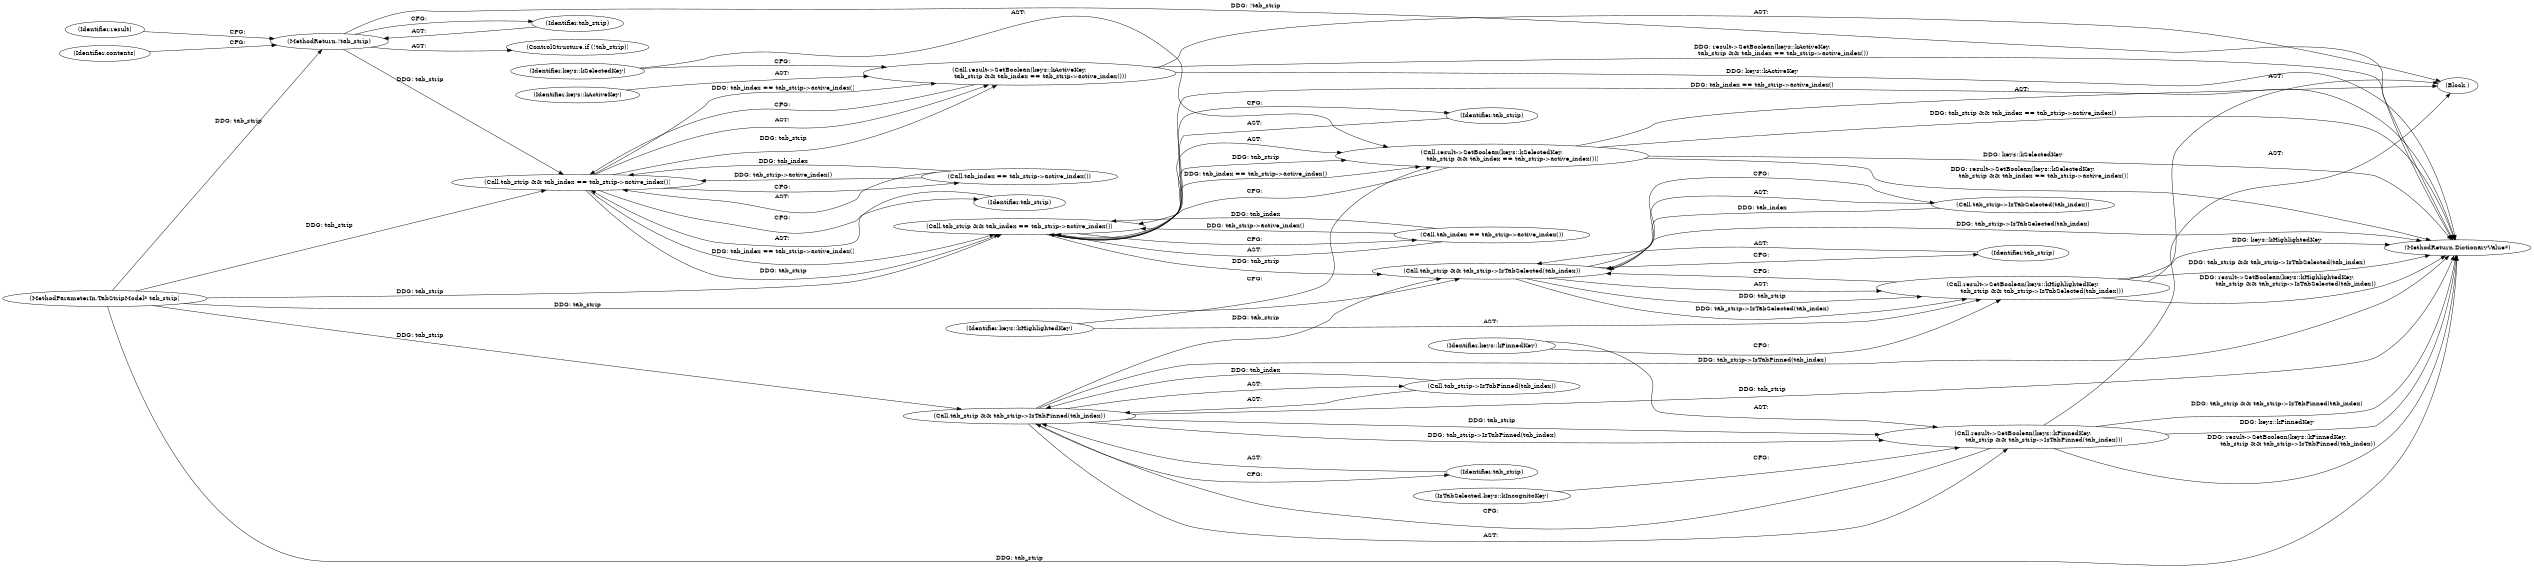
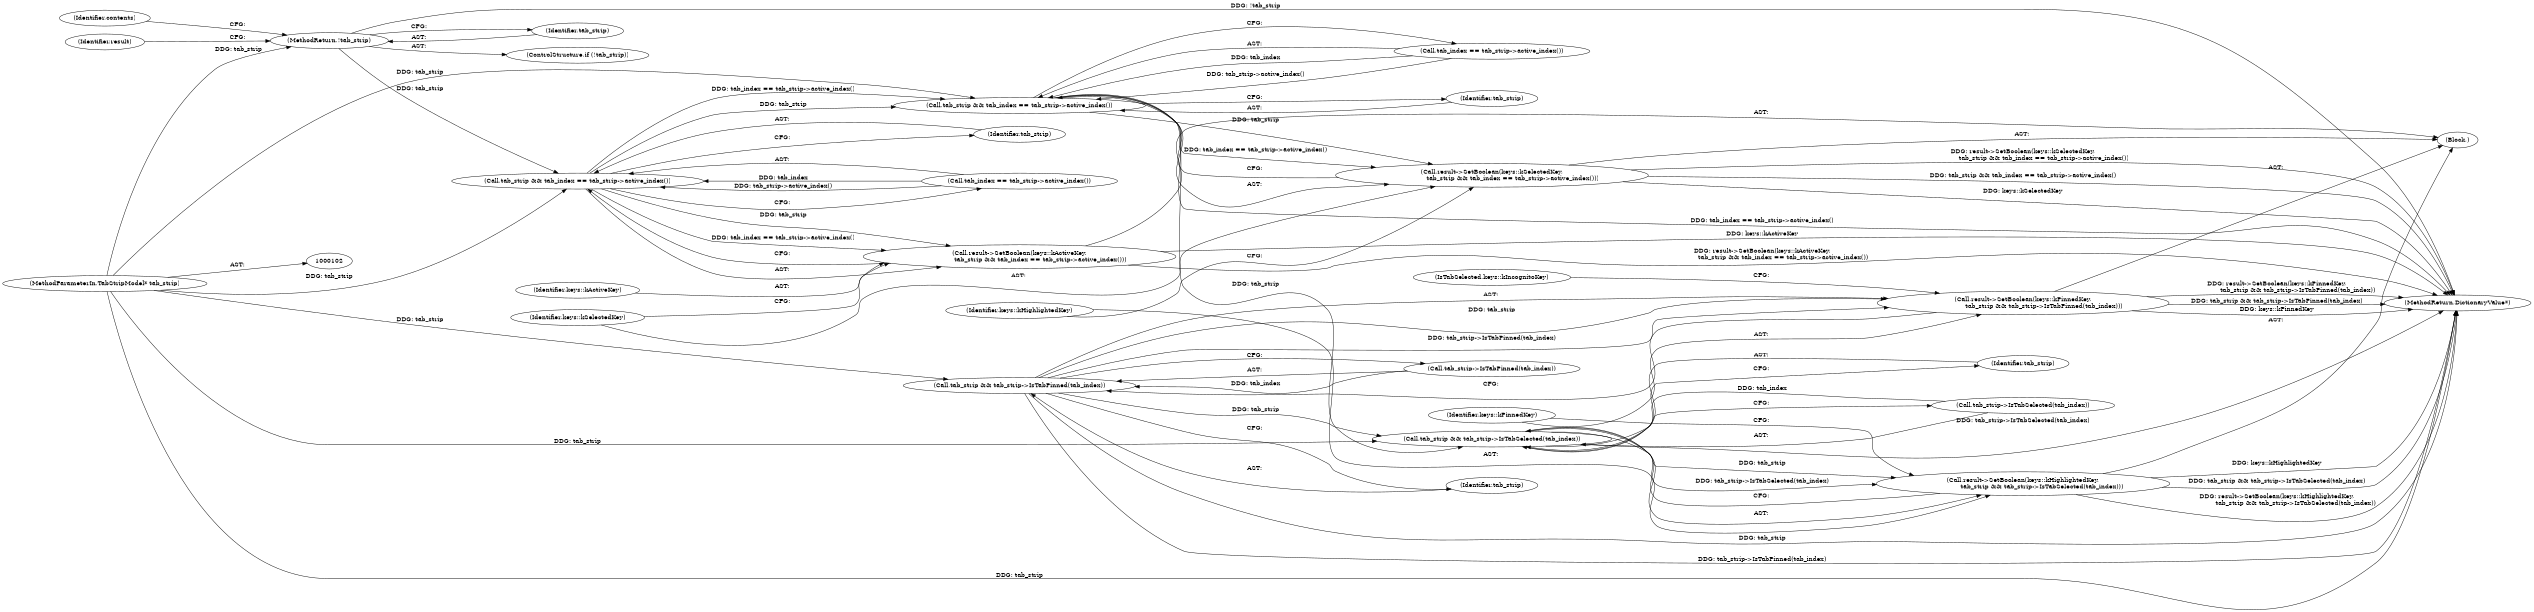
none -> (329, 261)
(1256, 384) -> (1256, 355)
